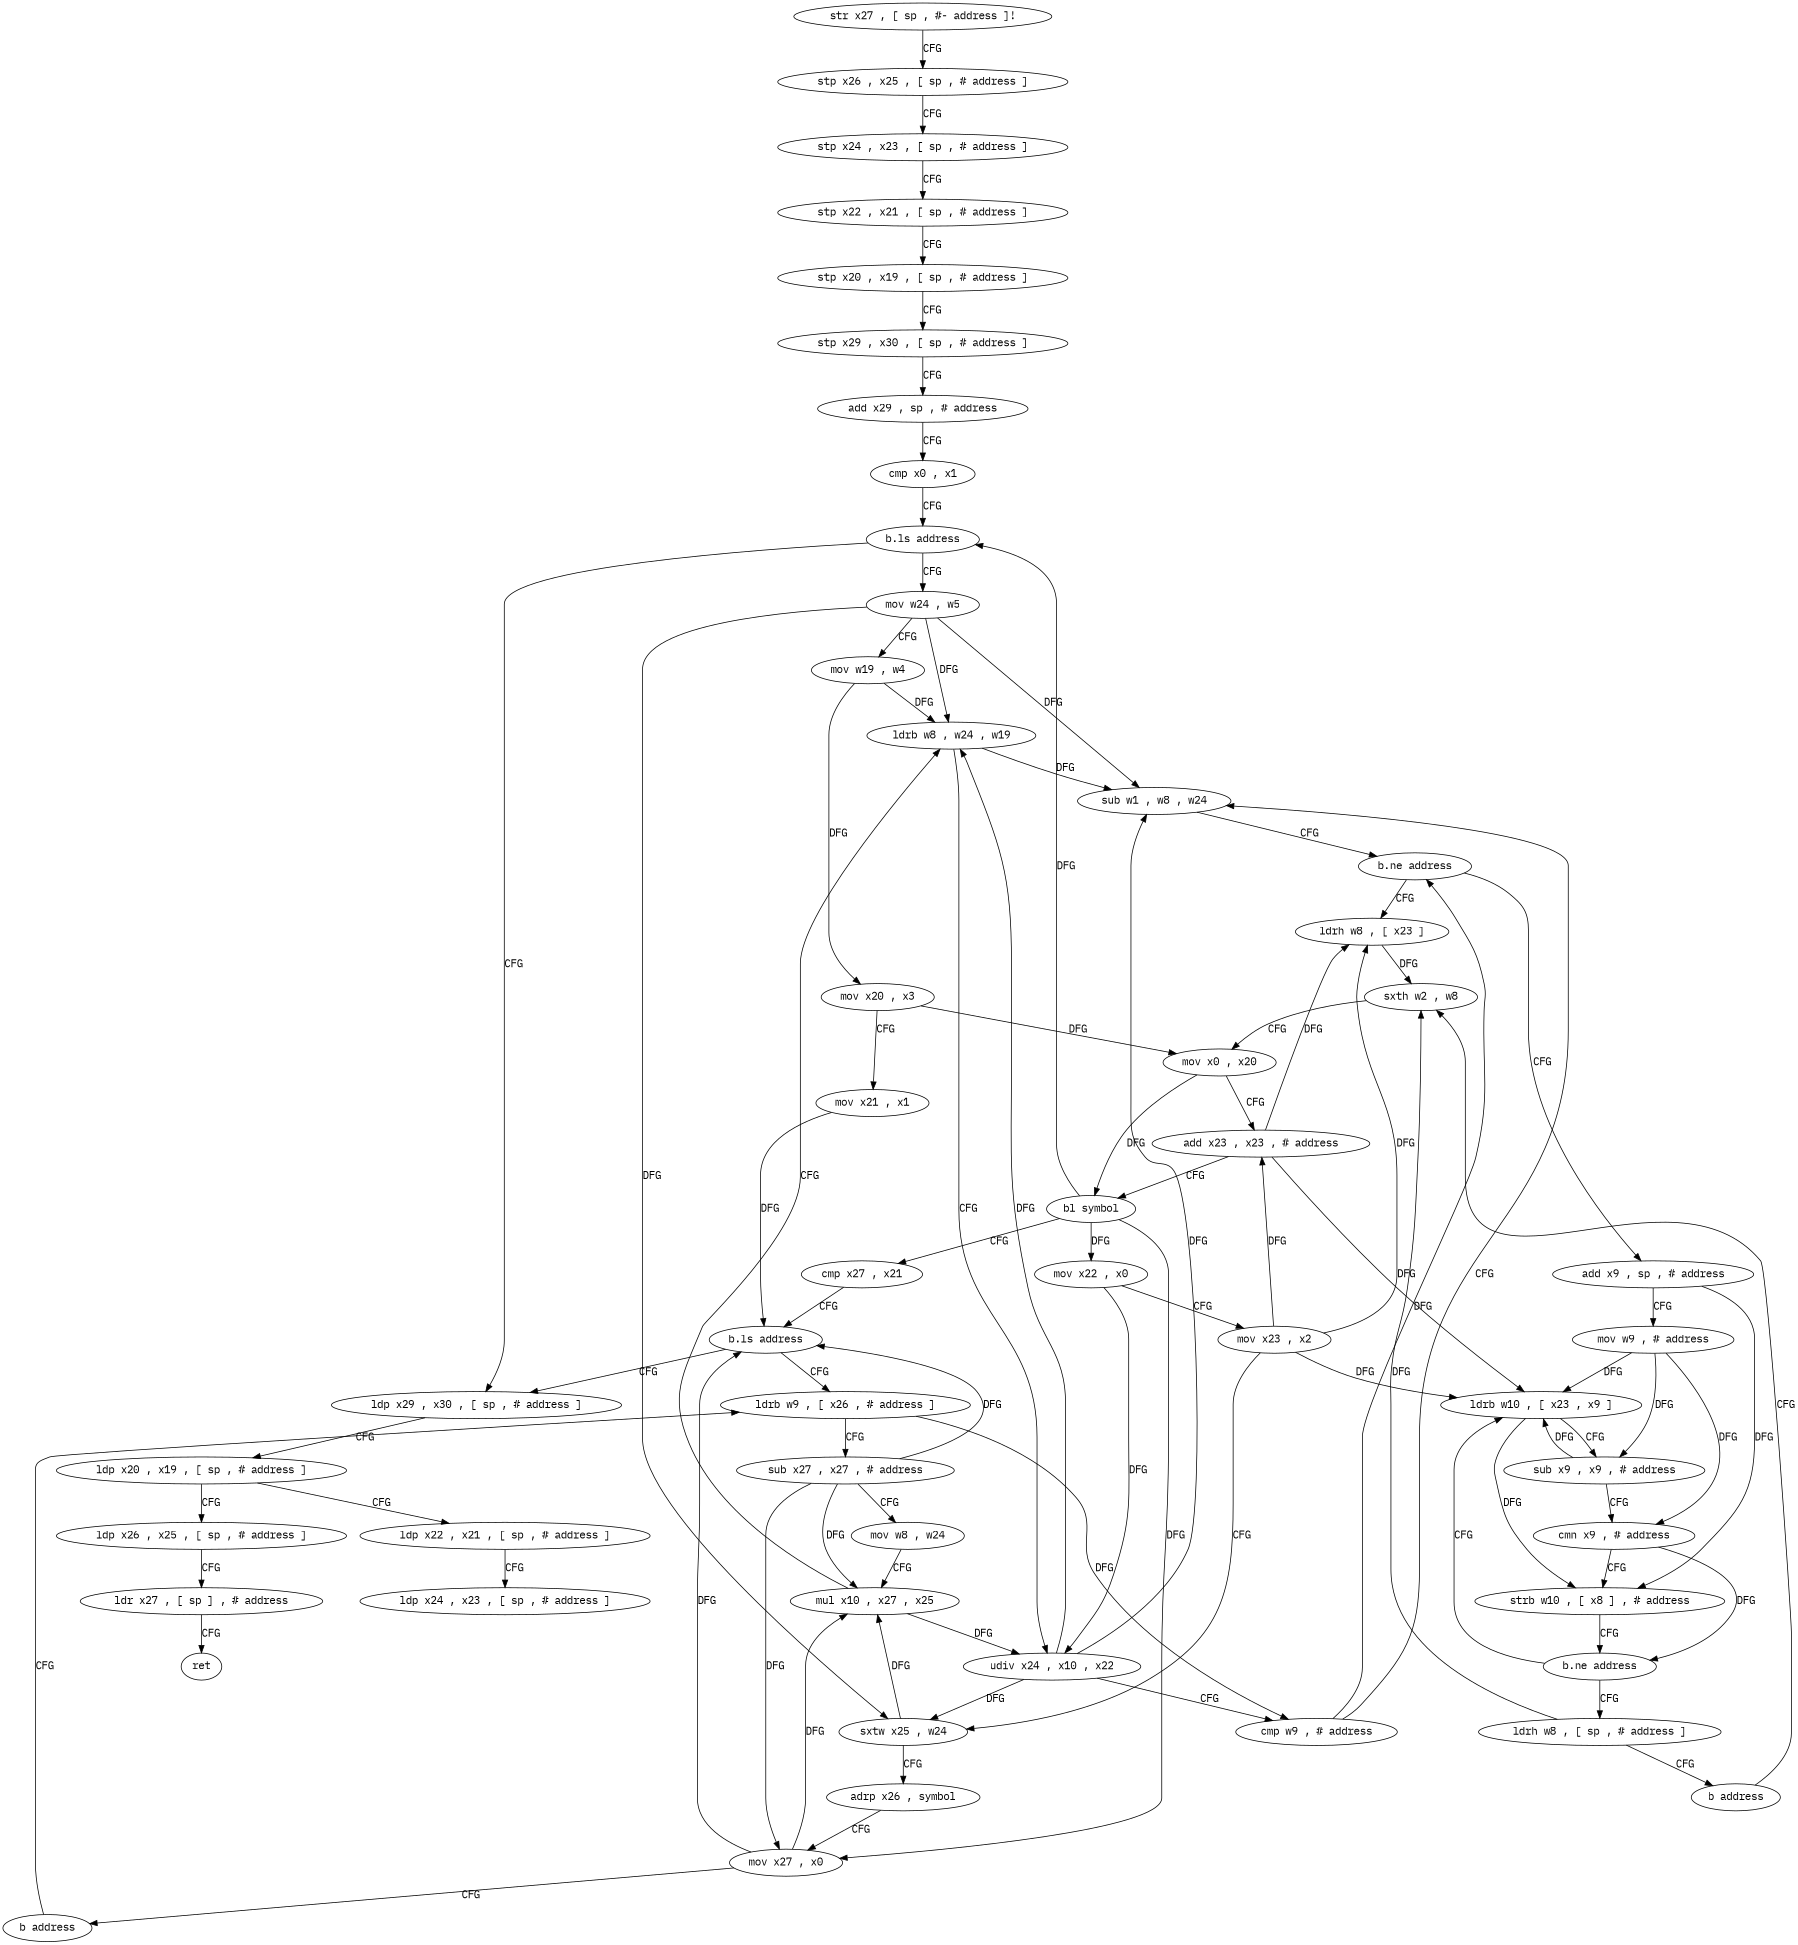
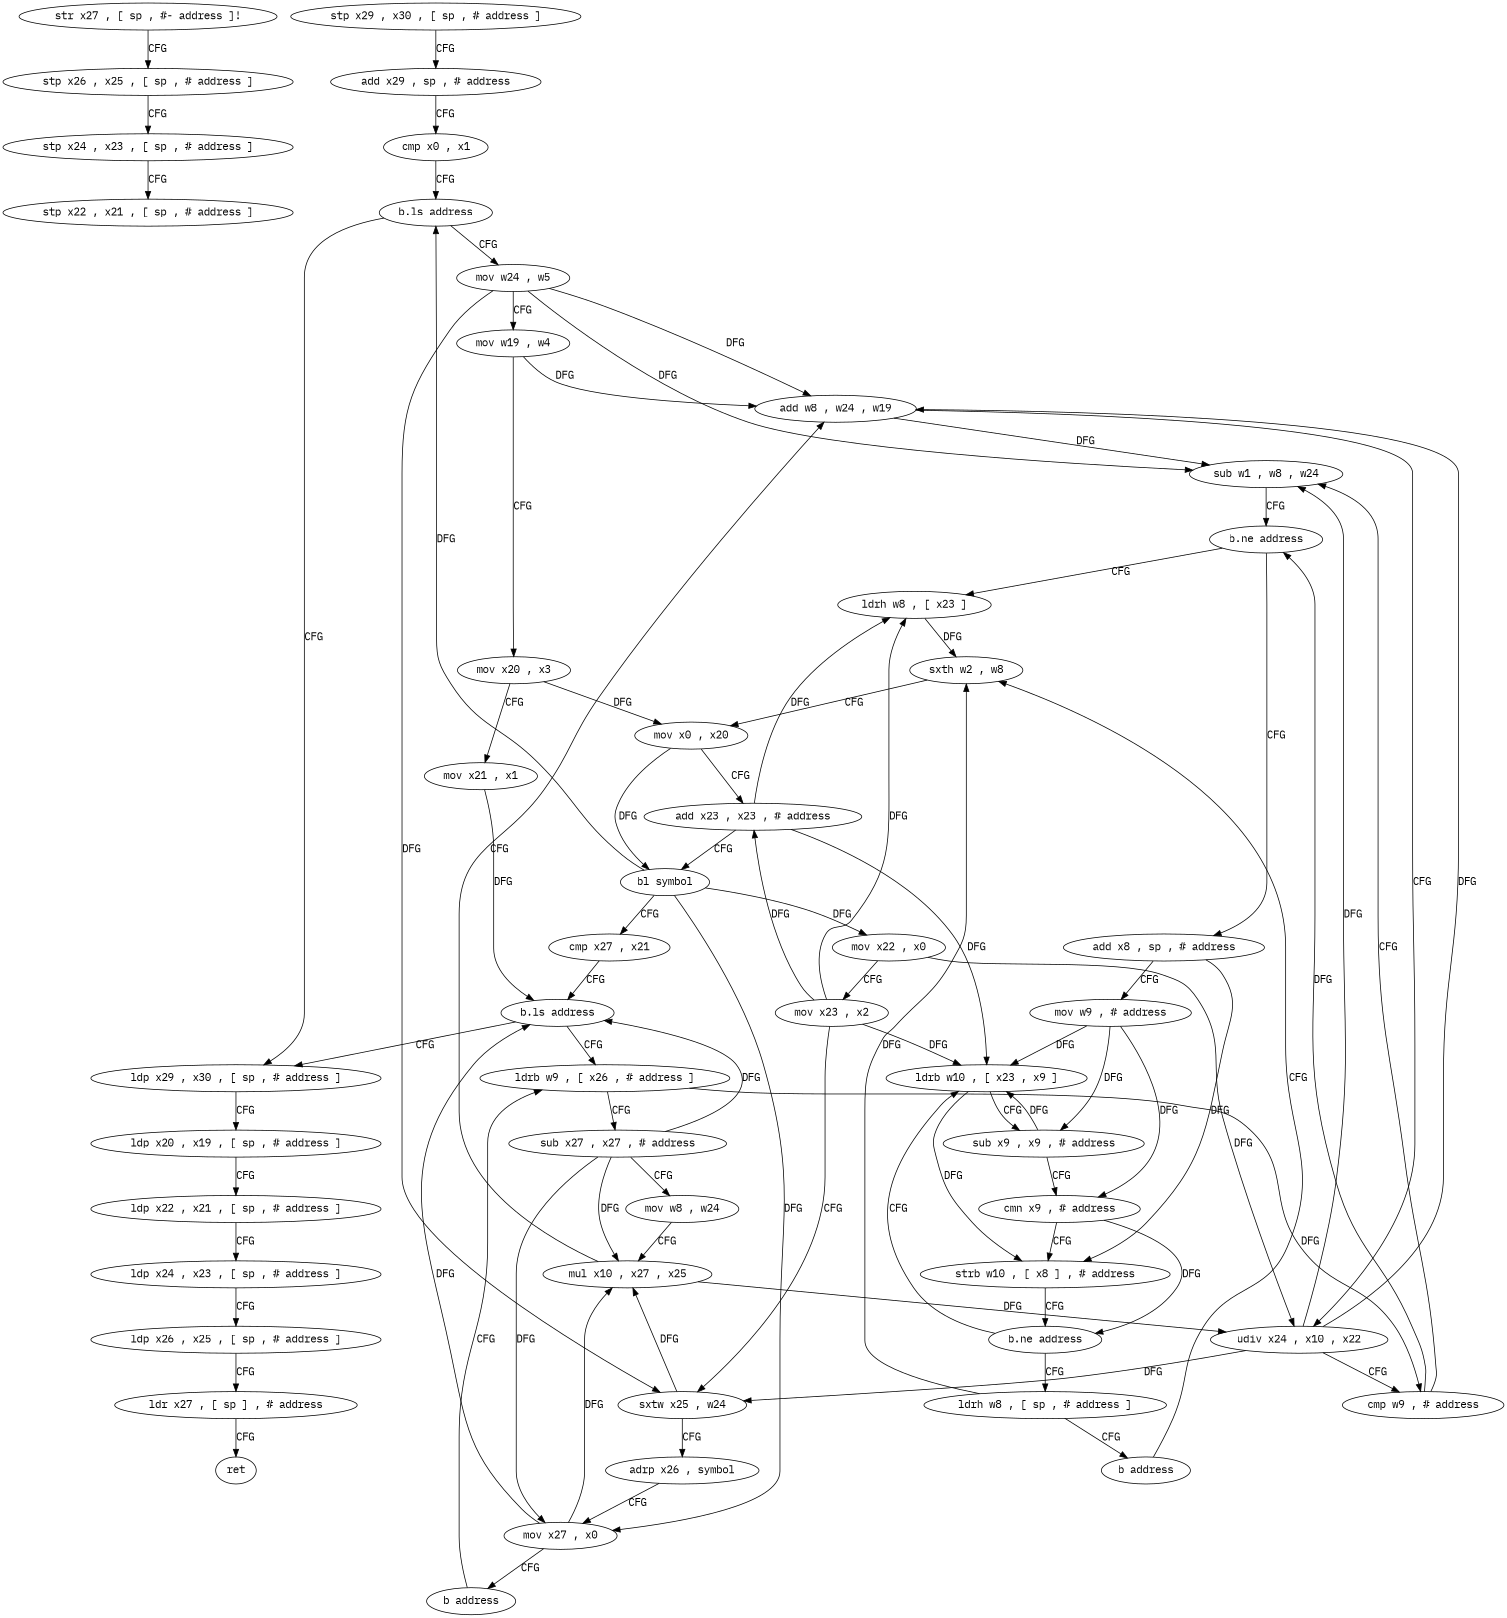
(923, 278) -> none
(951, 736) -> (836, 409)
(838, 834) -> (523, 507)
(1653, 1274) -> (1164, 948)
(201, 1499) -> (236, 1303)
